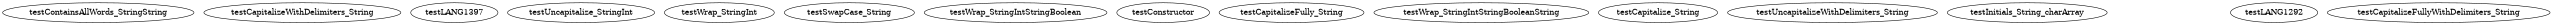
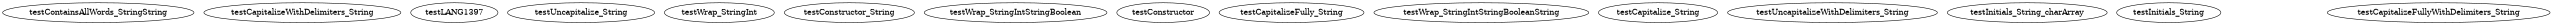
(581, 13) -> (581, 13)
(849, 13) -> (849, 13)
none -> (2169, 13)
(2274, 13) -> none
